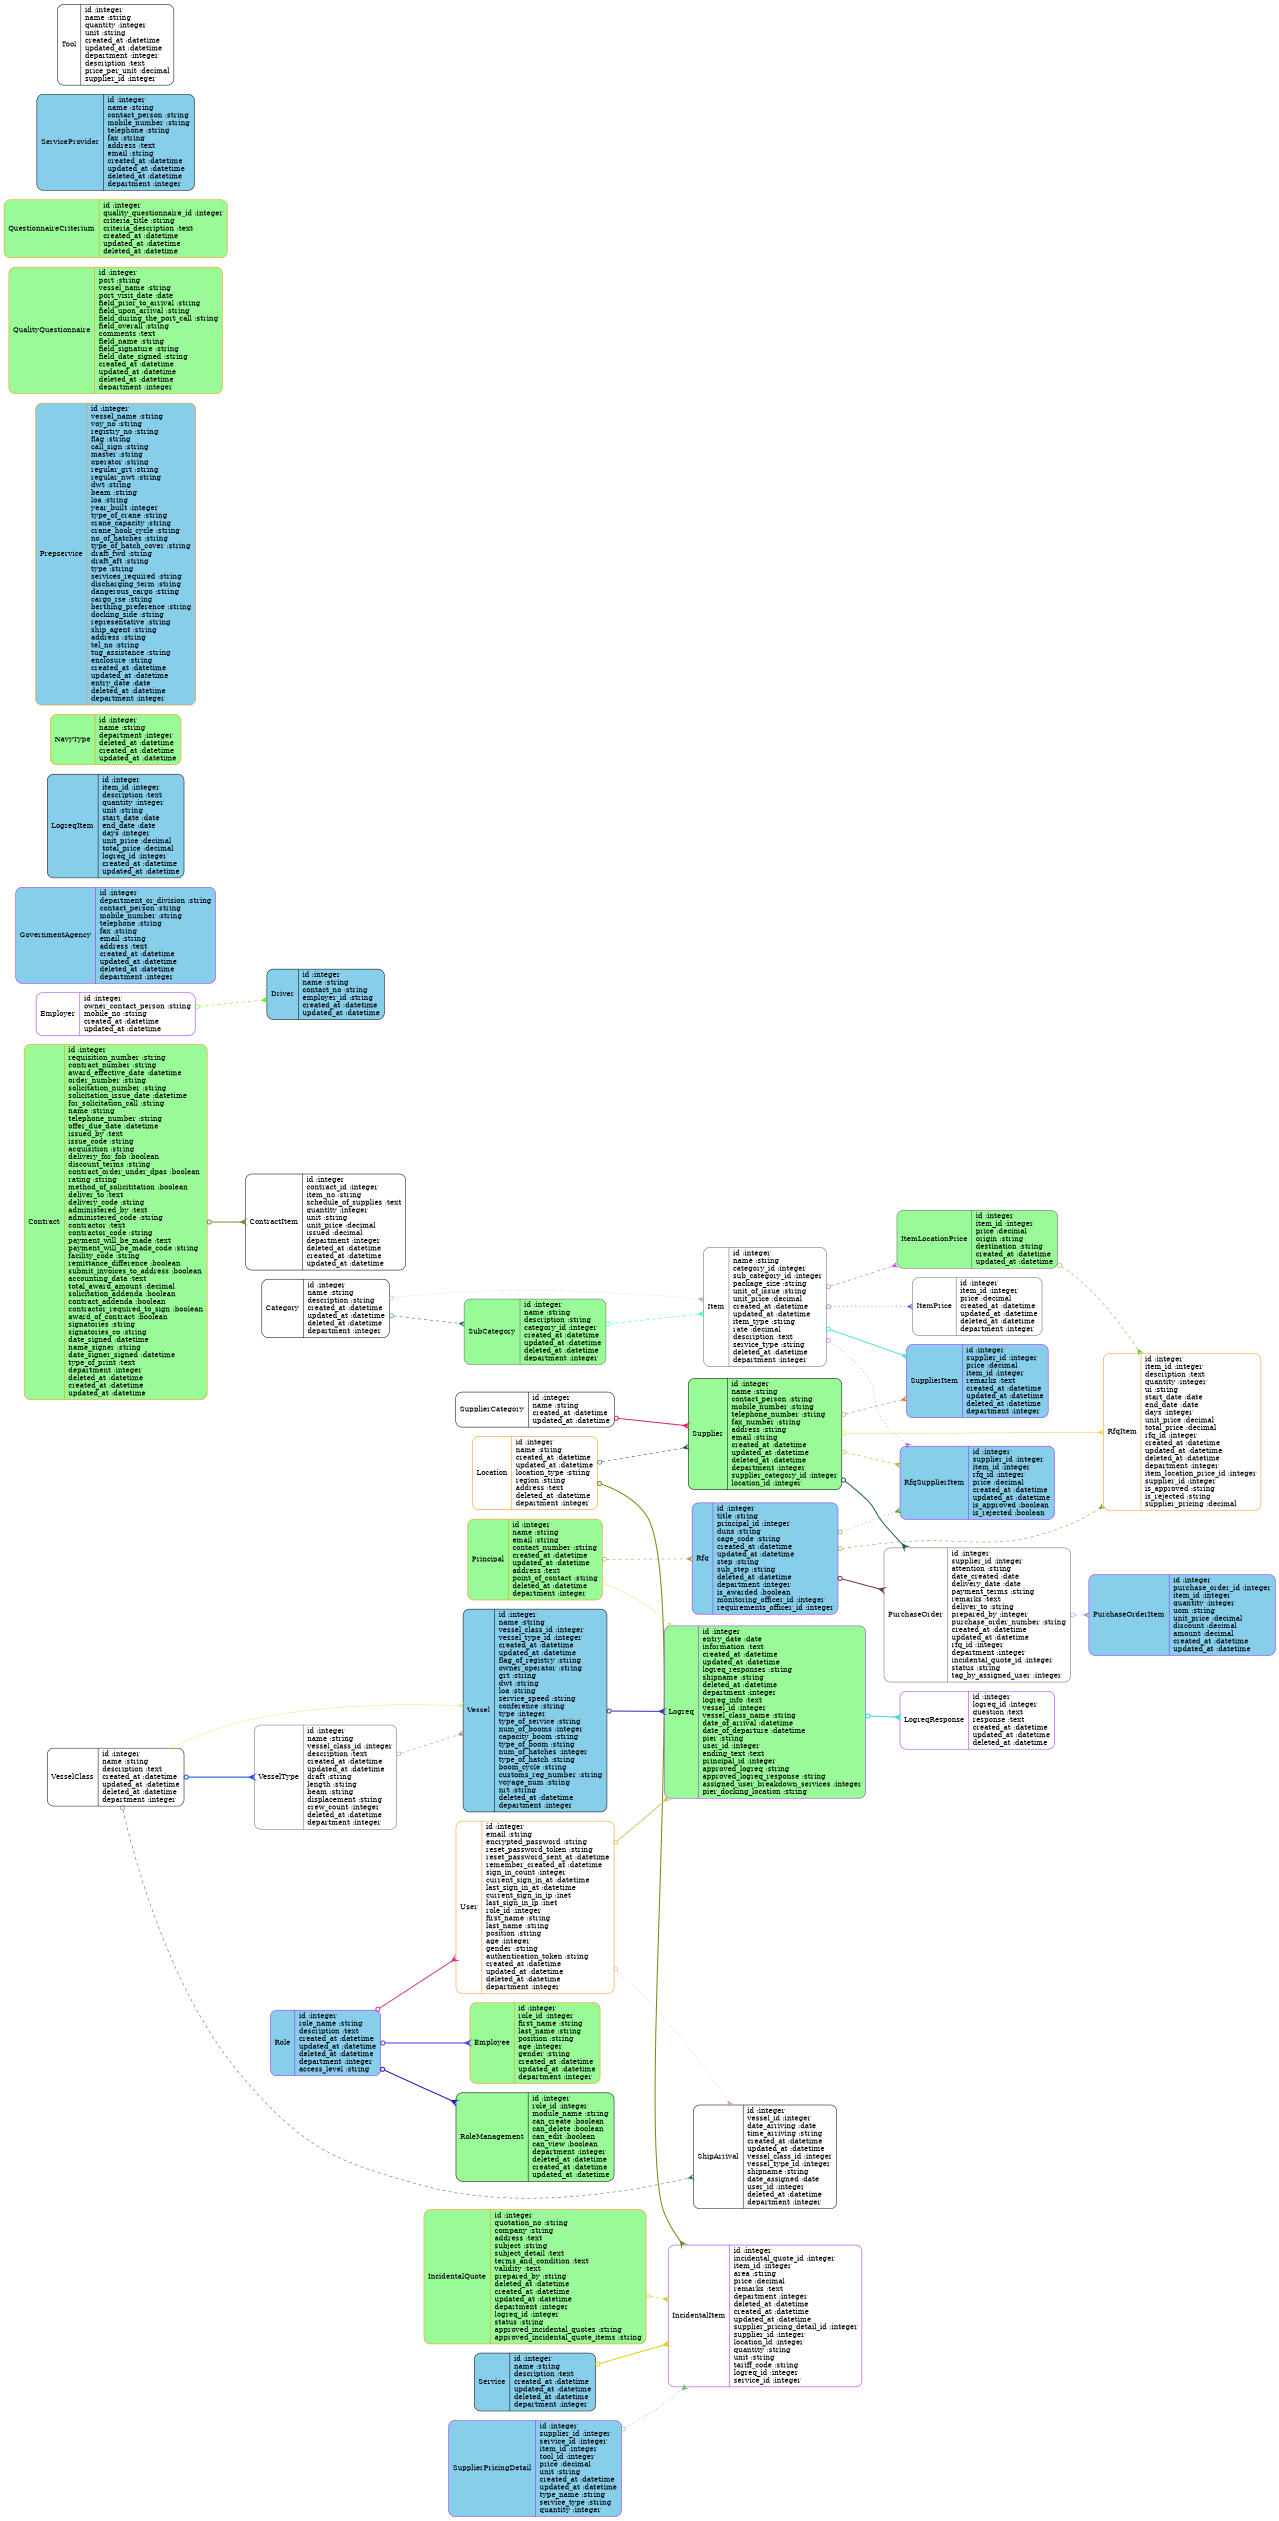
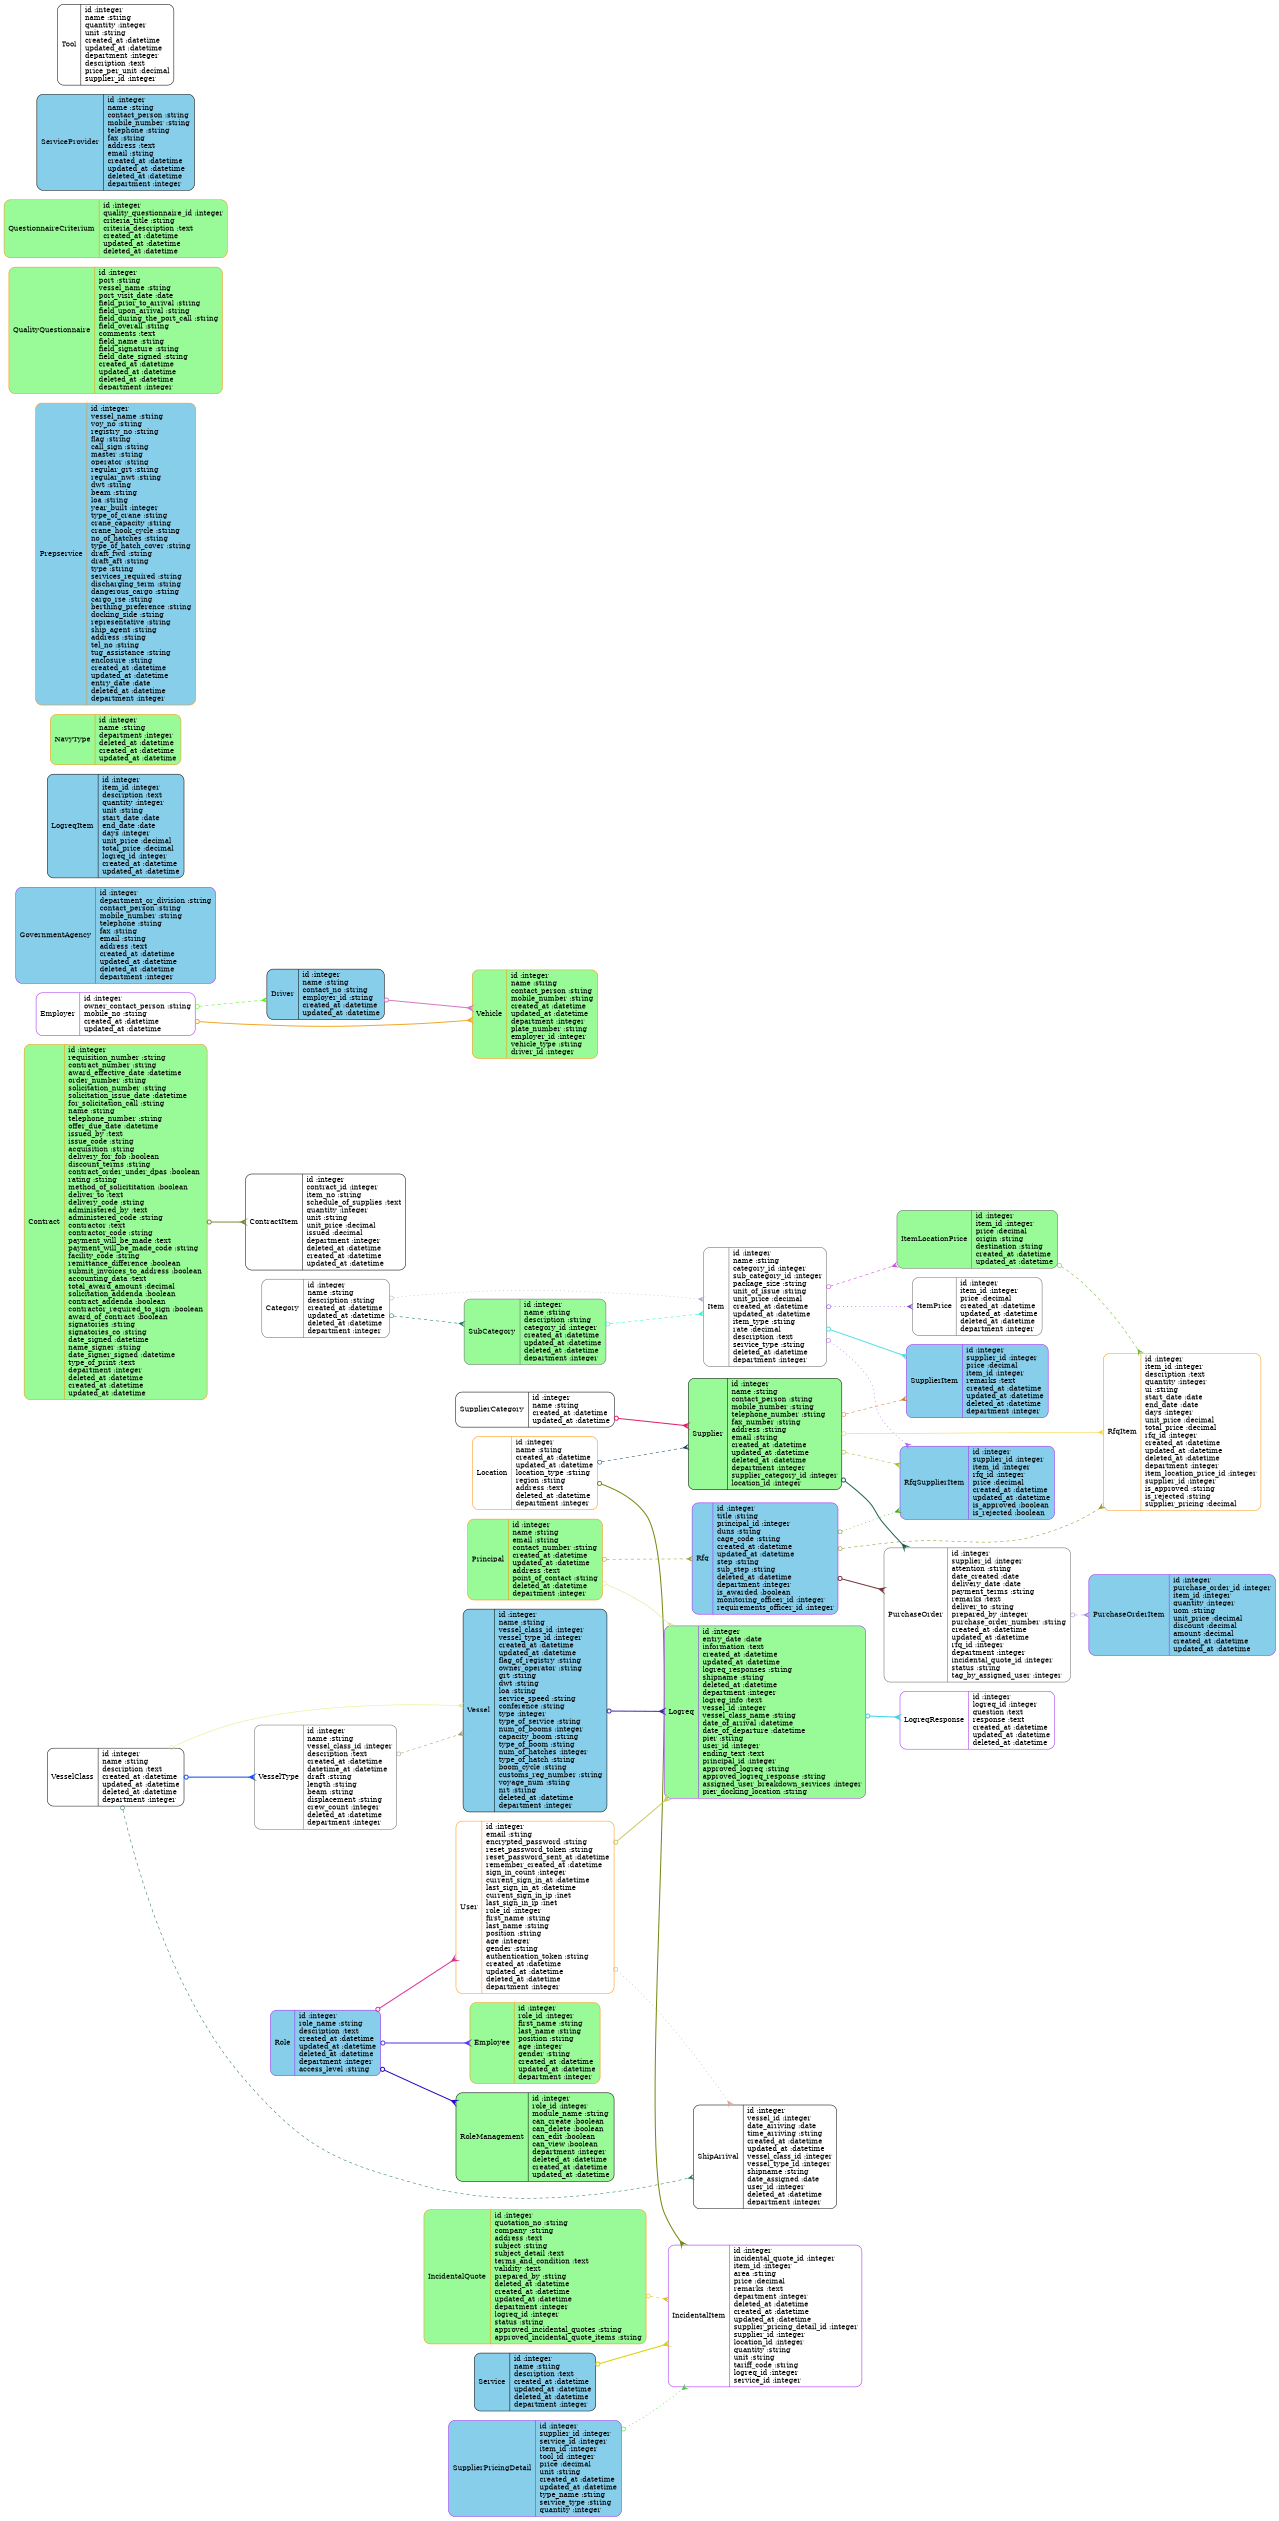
none -> (535, 1014)
(326, 1308) -> (326, 1308)
(346, 1769) -> (347, 1769)
